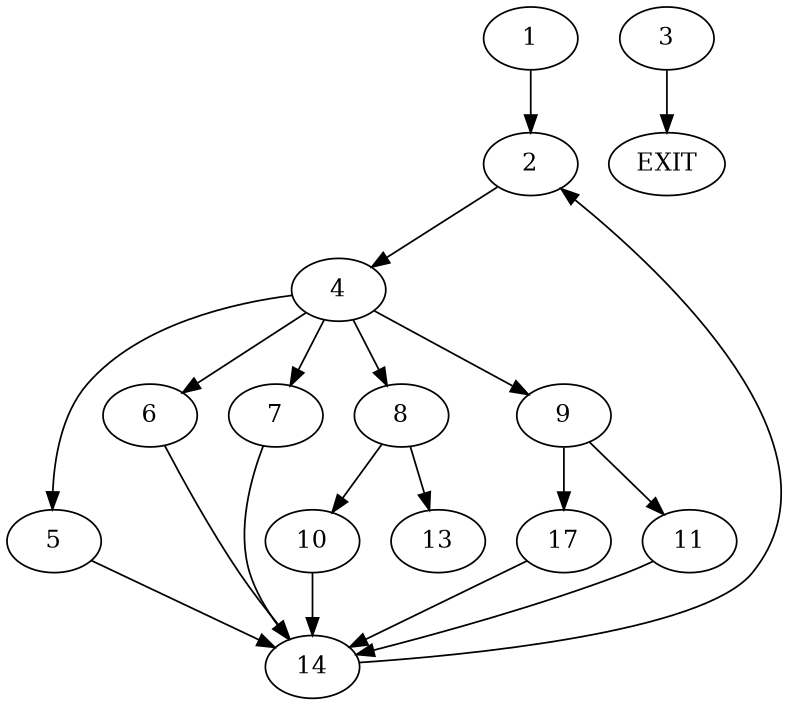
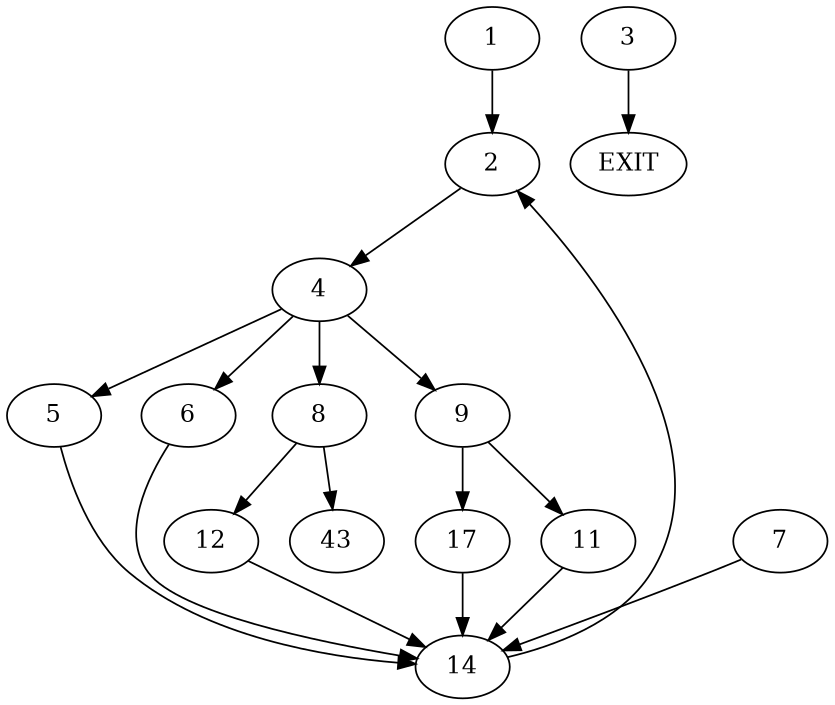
(311, 345) -> none
(313, 541) -> (211, 541)
(438, 541) -> (337, 541)
